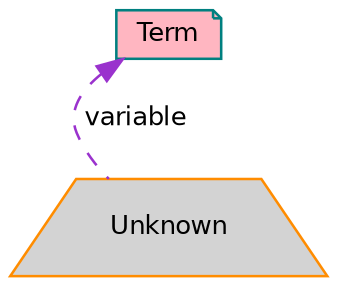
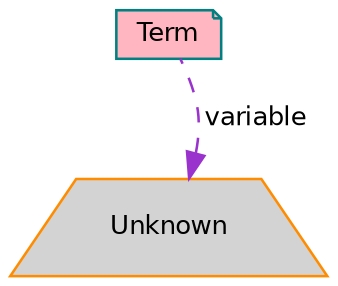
(75, 127) -> (197, 105)
